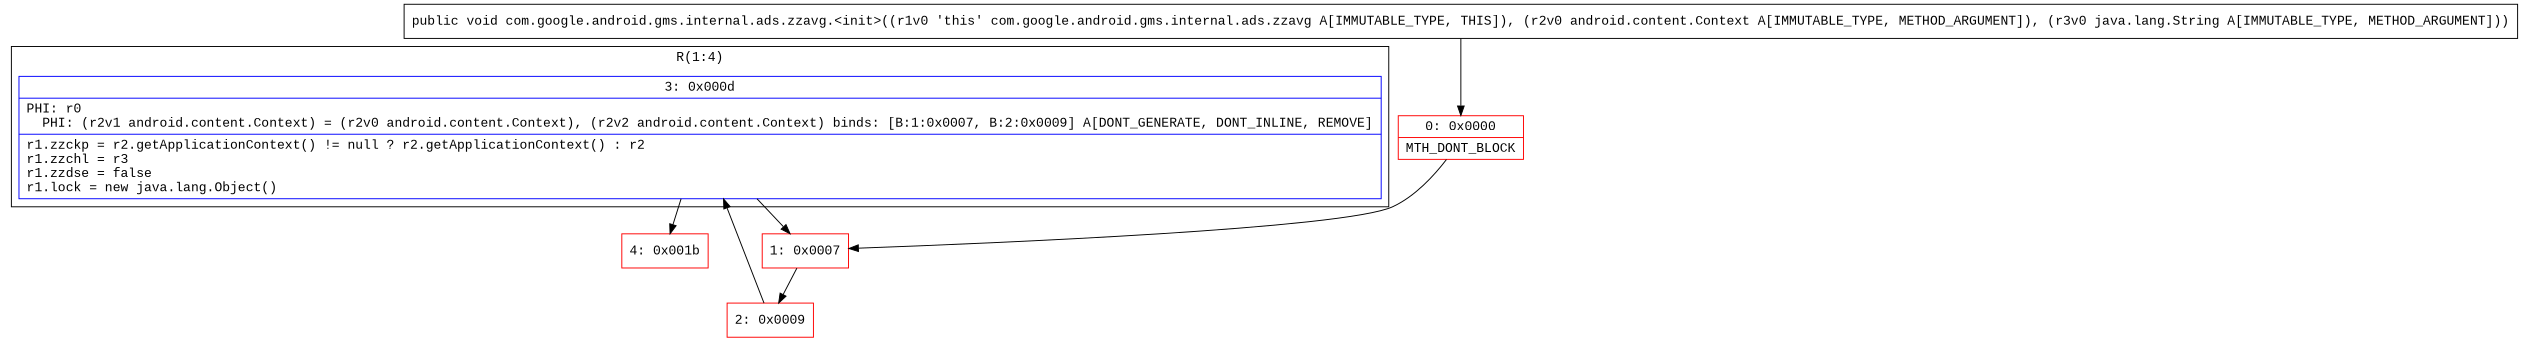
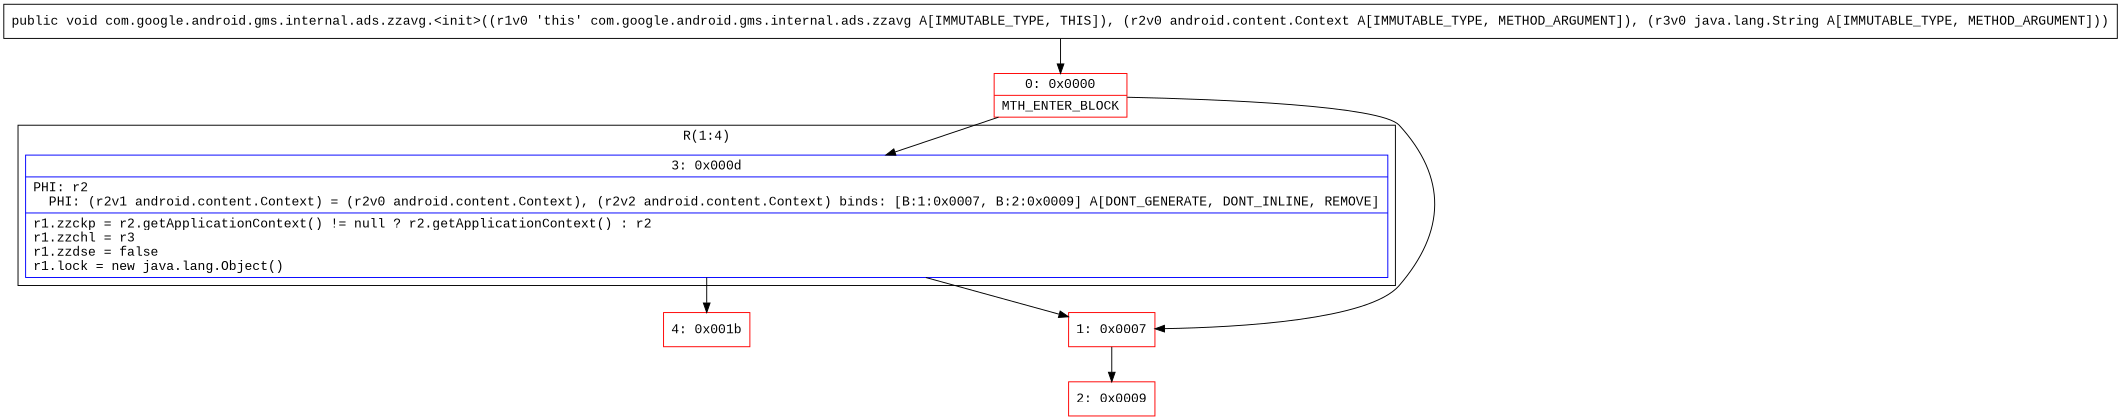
(58, 109) -> (65, 187)
(1461, 148) -> (1061, 106)
(746, 256) -> (947, 135)
